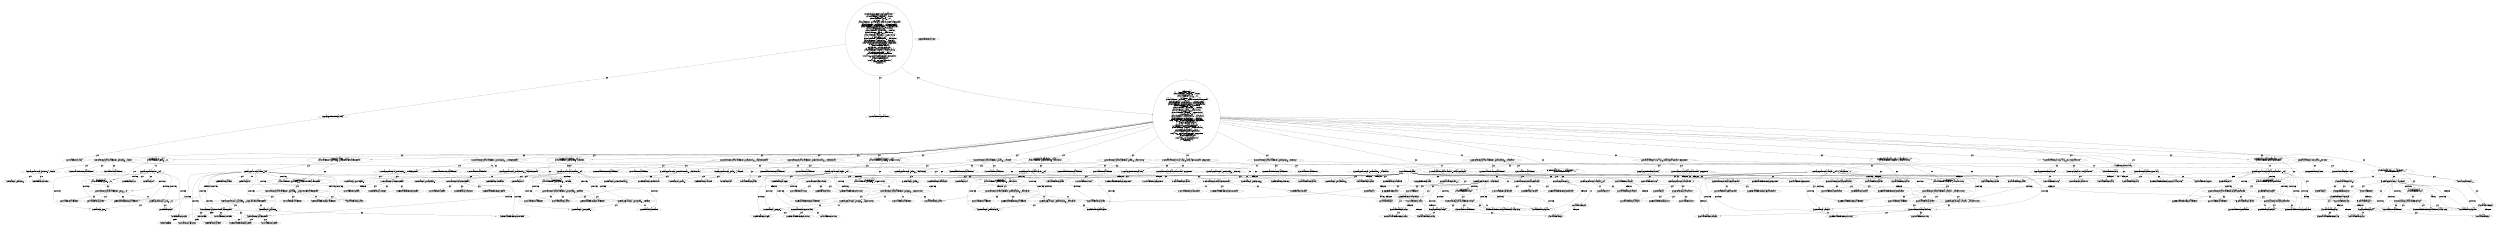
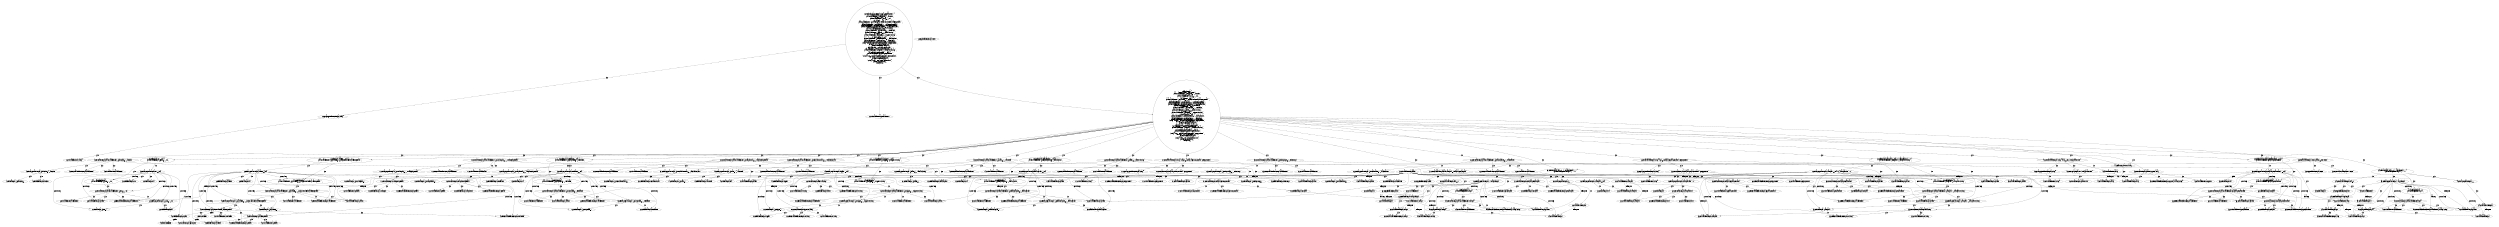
(1385, 175) -> none
